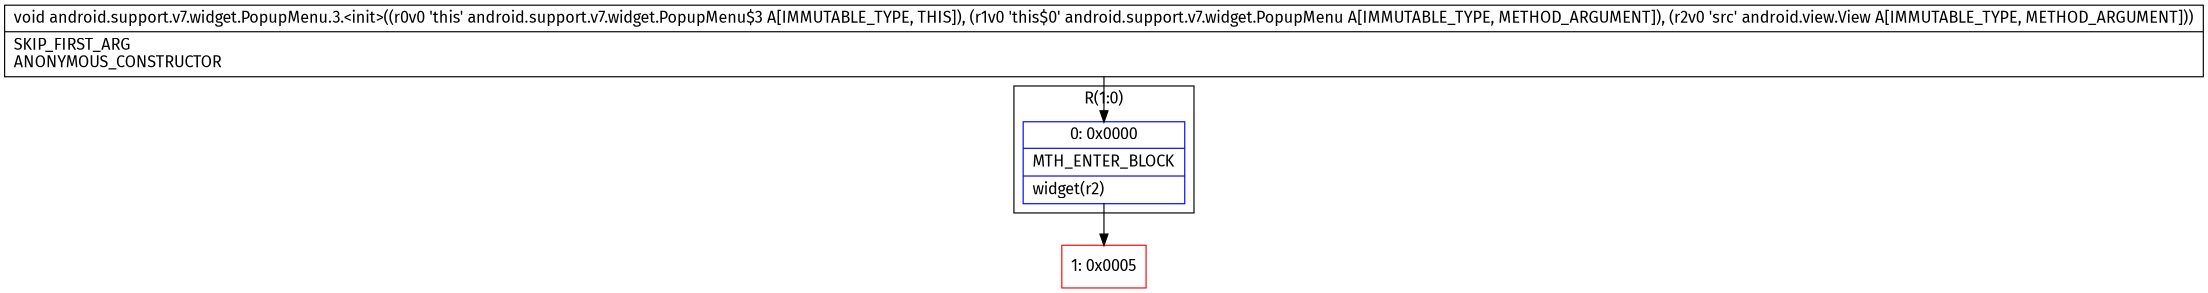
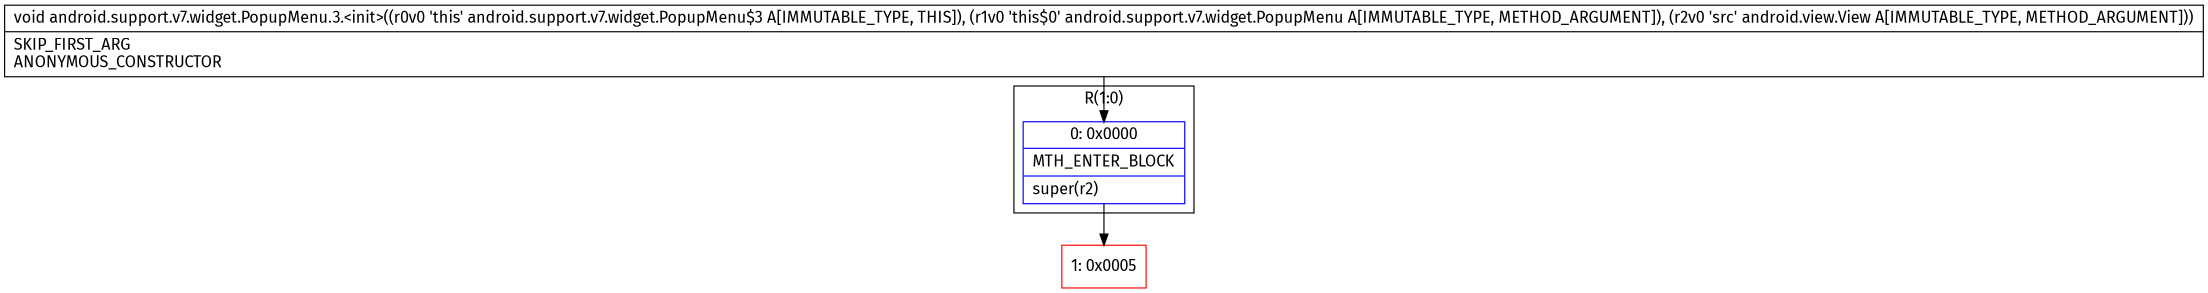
(1069, 189) -> (1066, 189)
